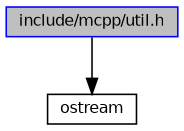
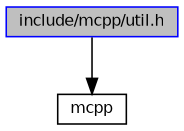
(92, 109) -> (92, 109)
